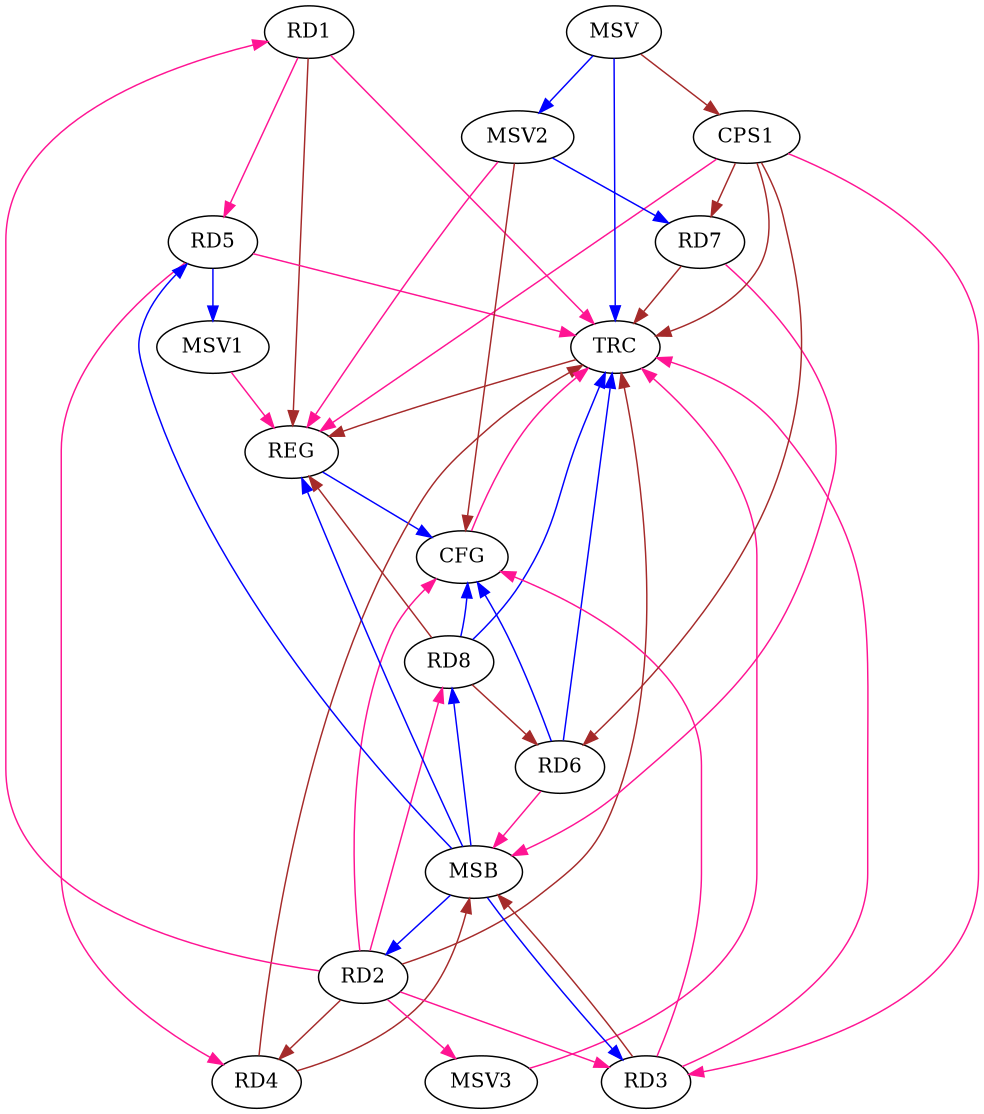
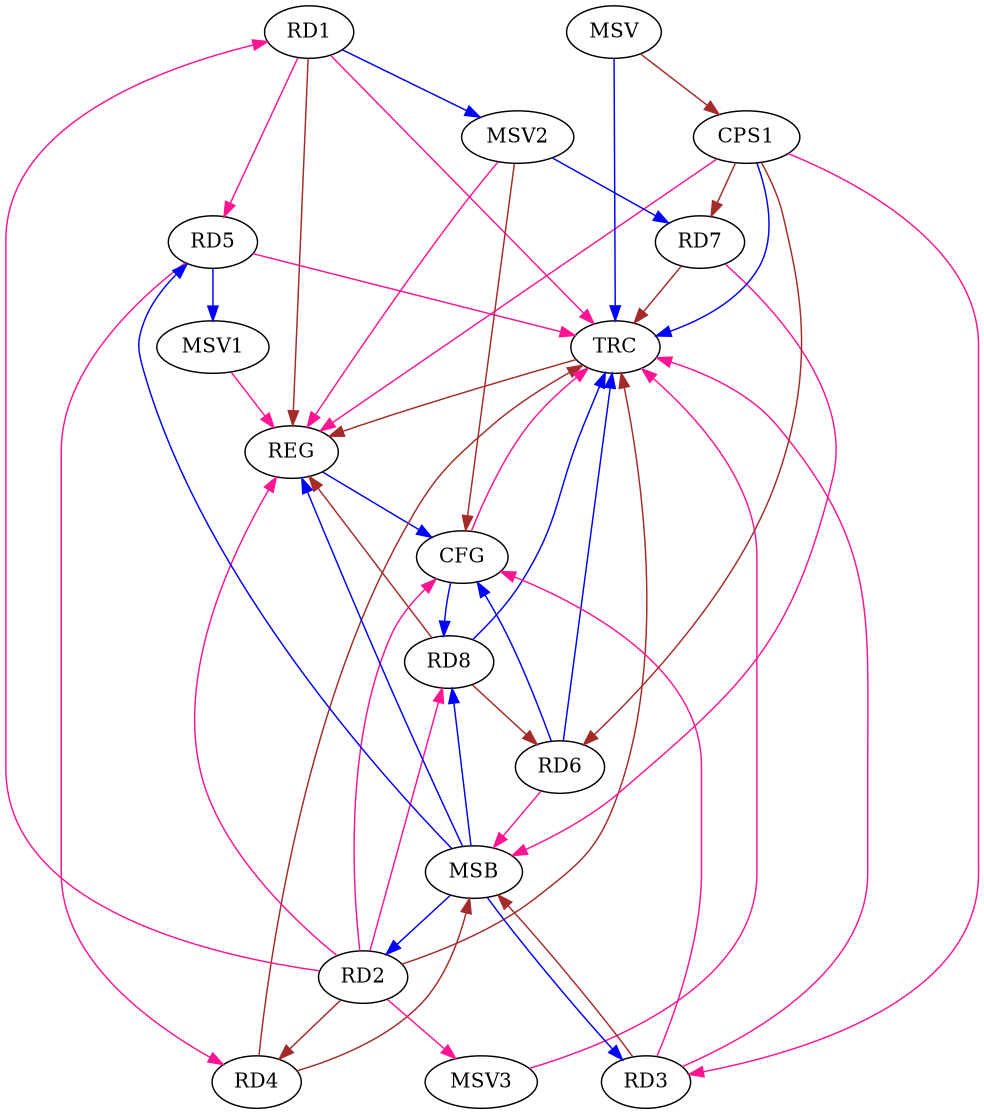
(571, 79) -> (404, 80)
(758, 269) -> (758, 269)
(464, 617) -> (447, 602)
(497, 1027) -> (196, 740)
